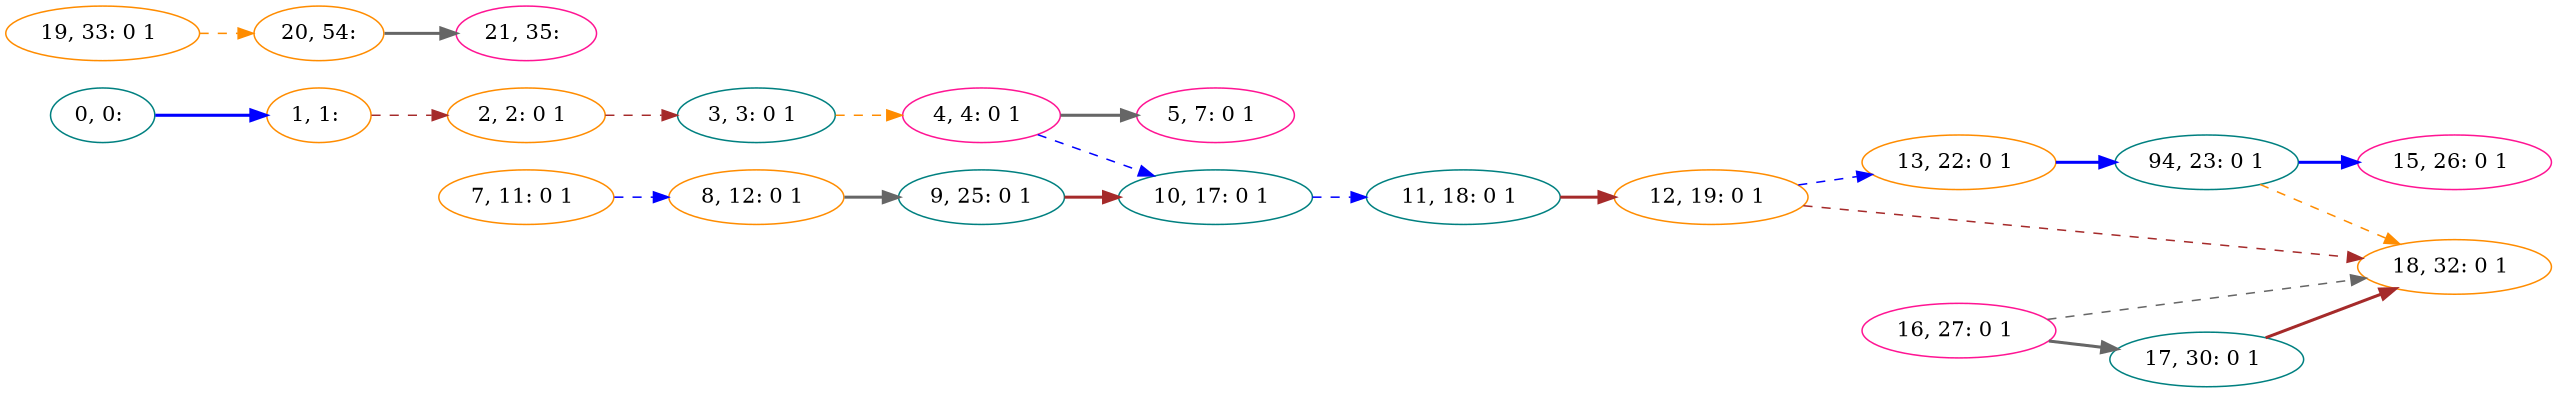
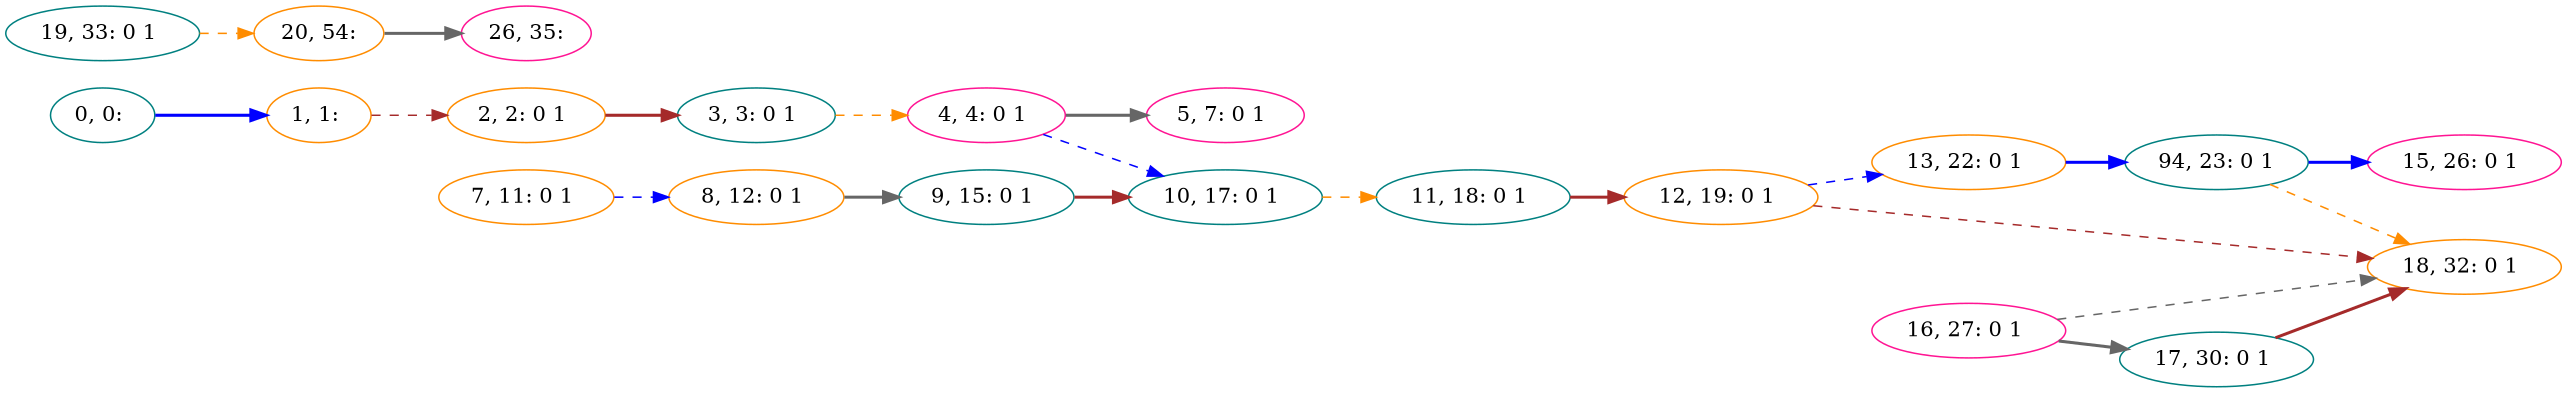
(103, 33) -> (103, 33)
(526, 33) -> (526, 33)
(634, 115) -> (634, 115)
(982, 197) -> (986, 197)
(1332, 197) -> (1341, 197)
